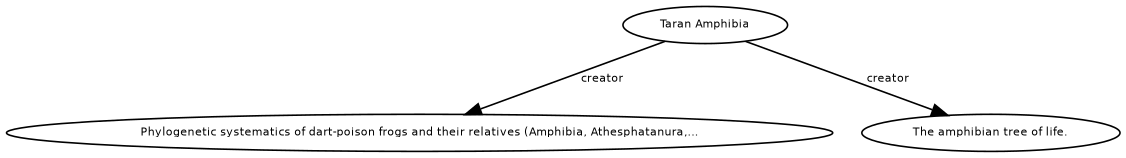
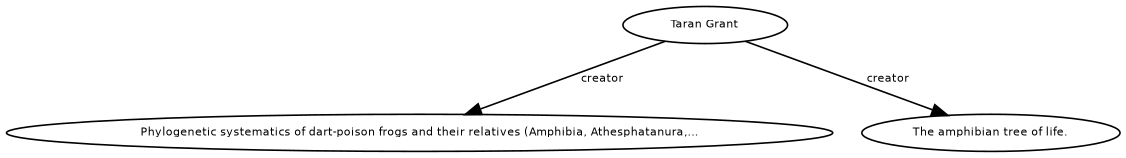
(705, 25) -> (705, 25)
